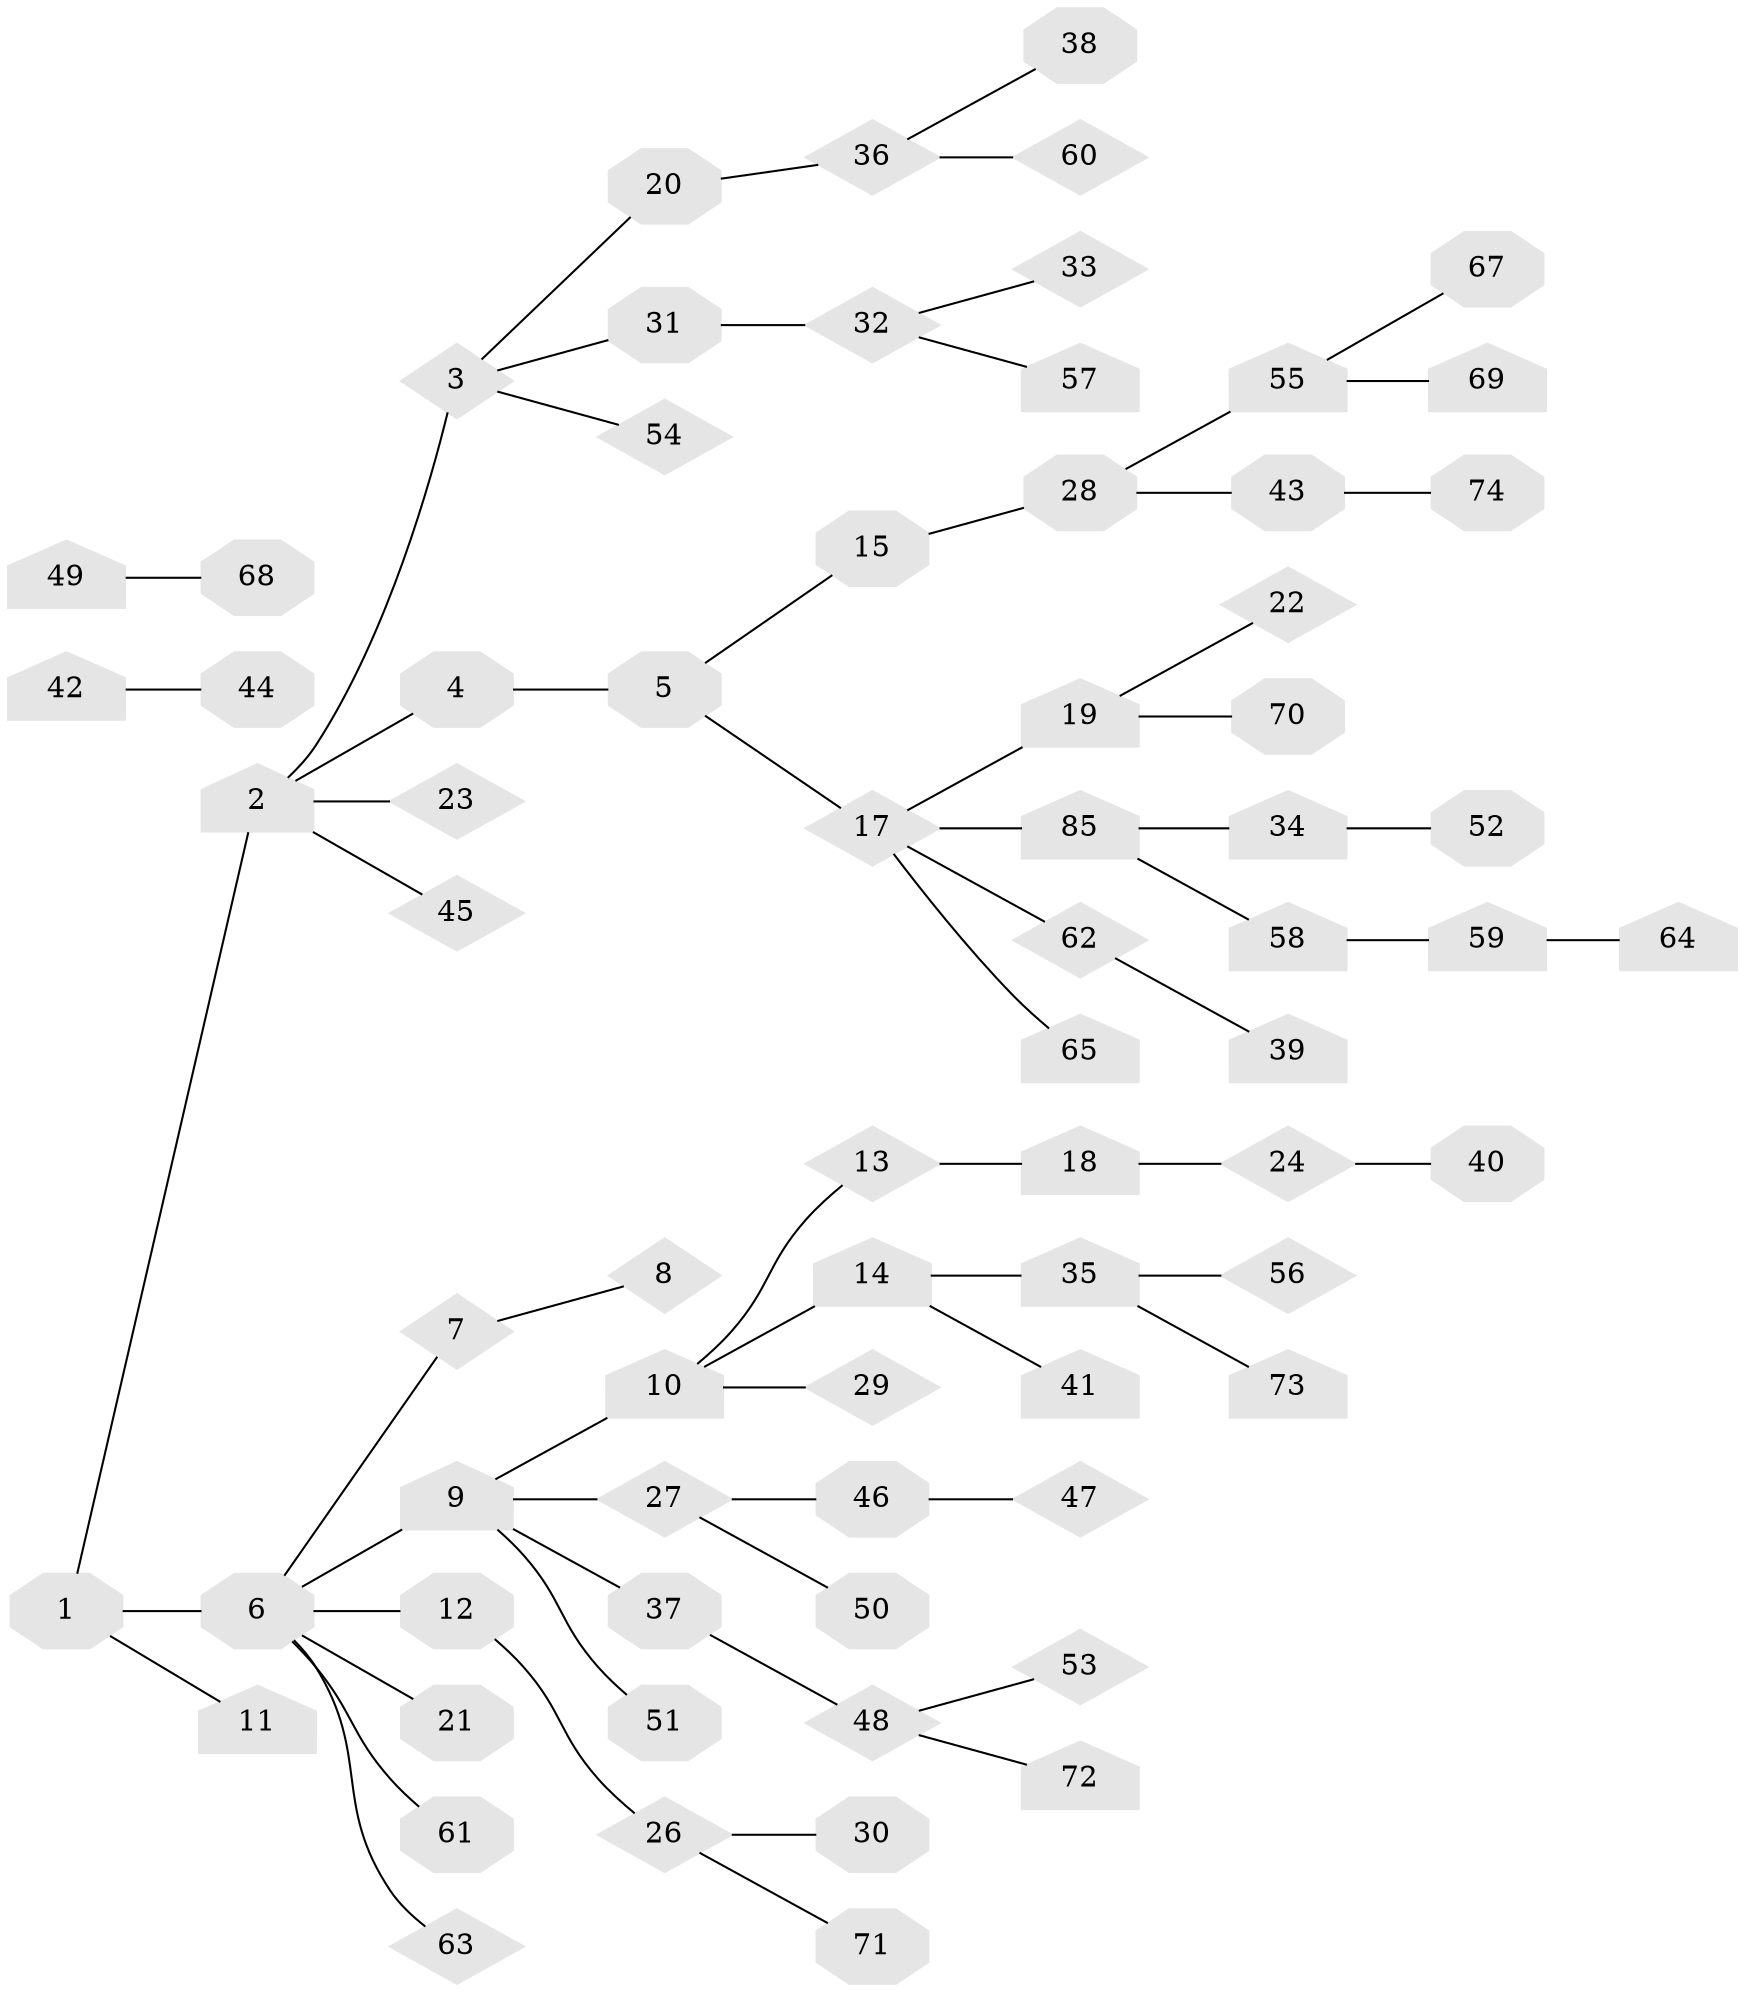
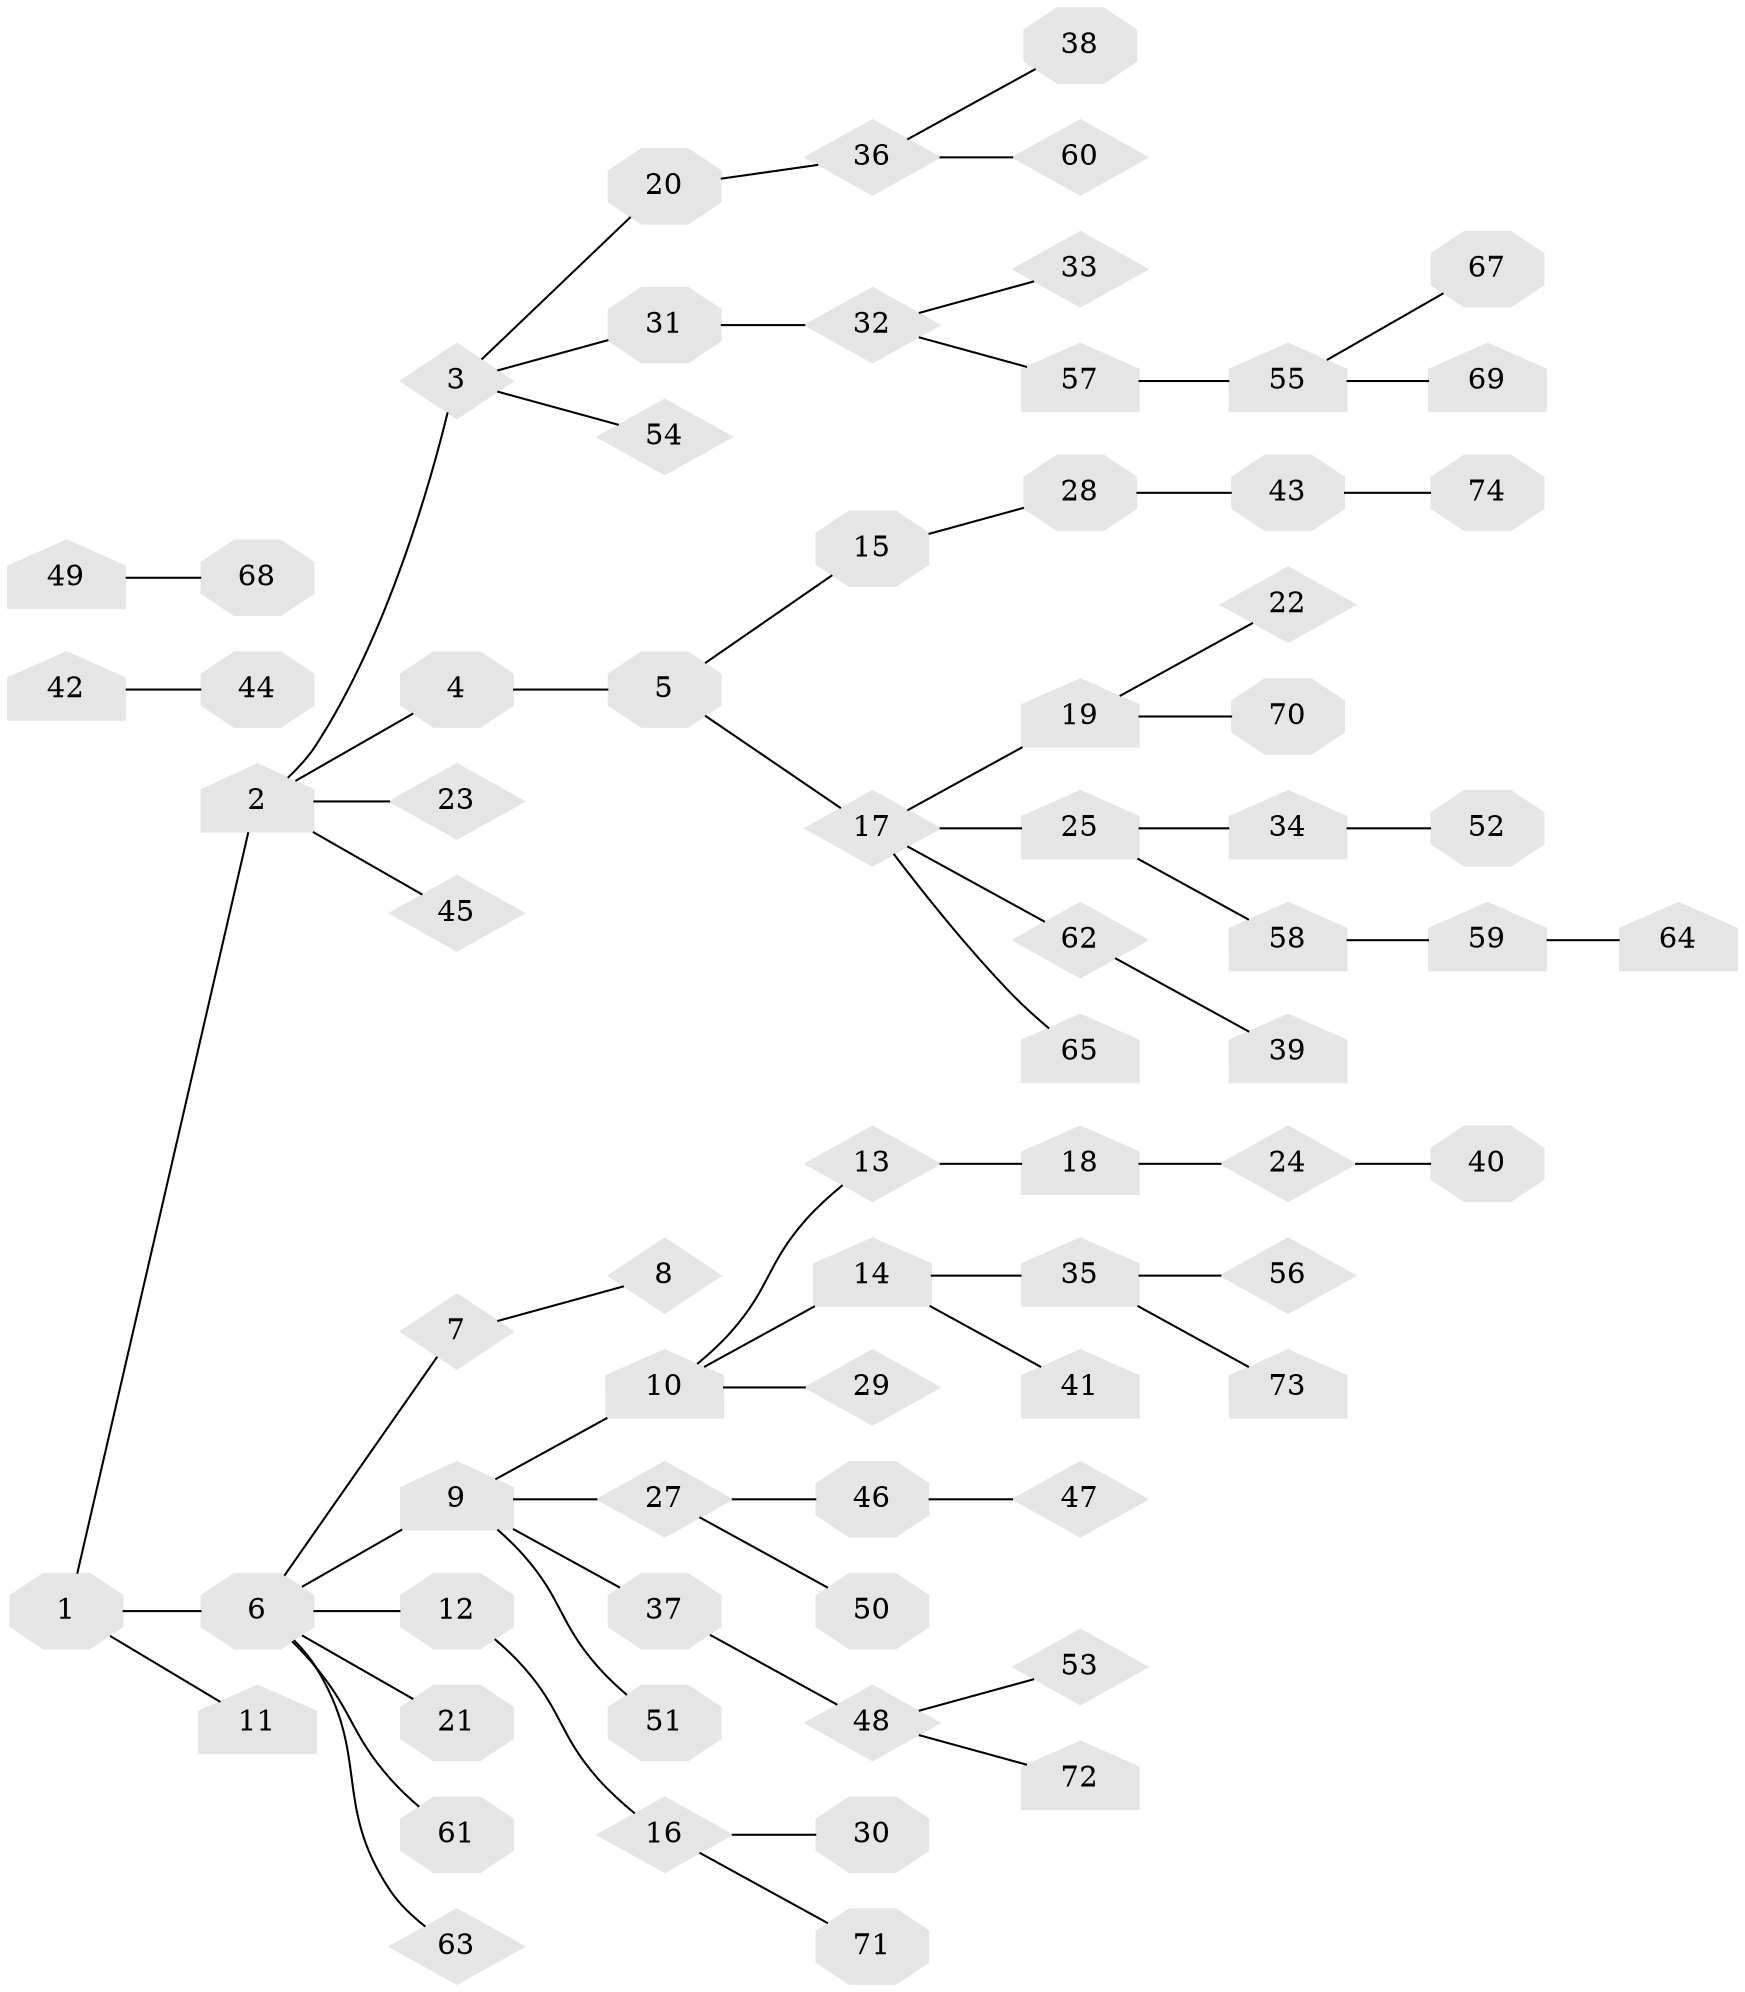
(1178, 440) -> (1184, 381)
(1080, 828) -> (1080, 828)
(665, 1835) -> (665, 1835)
